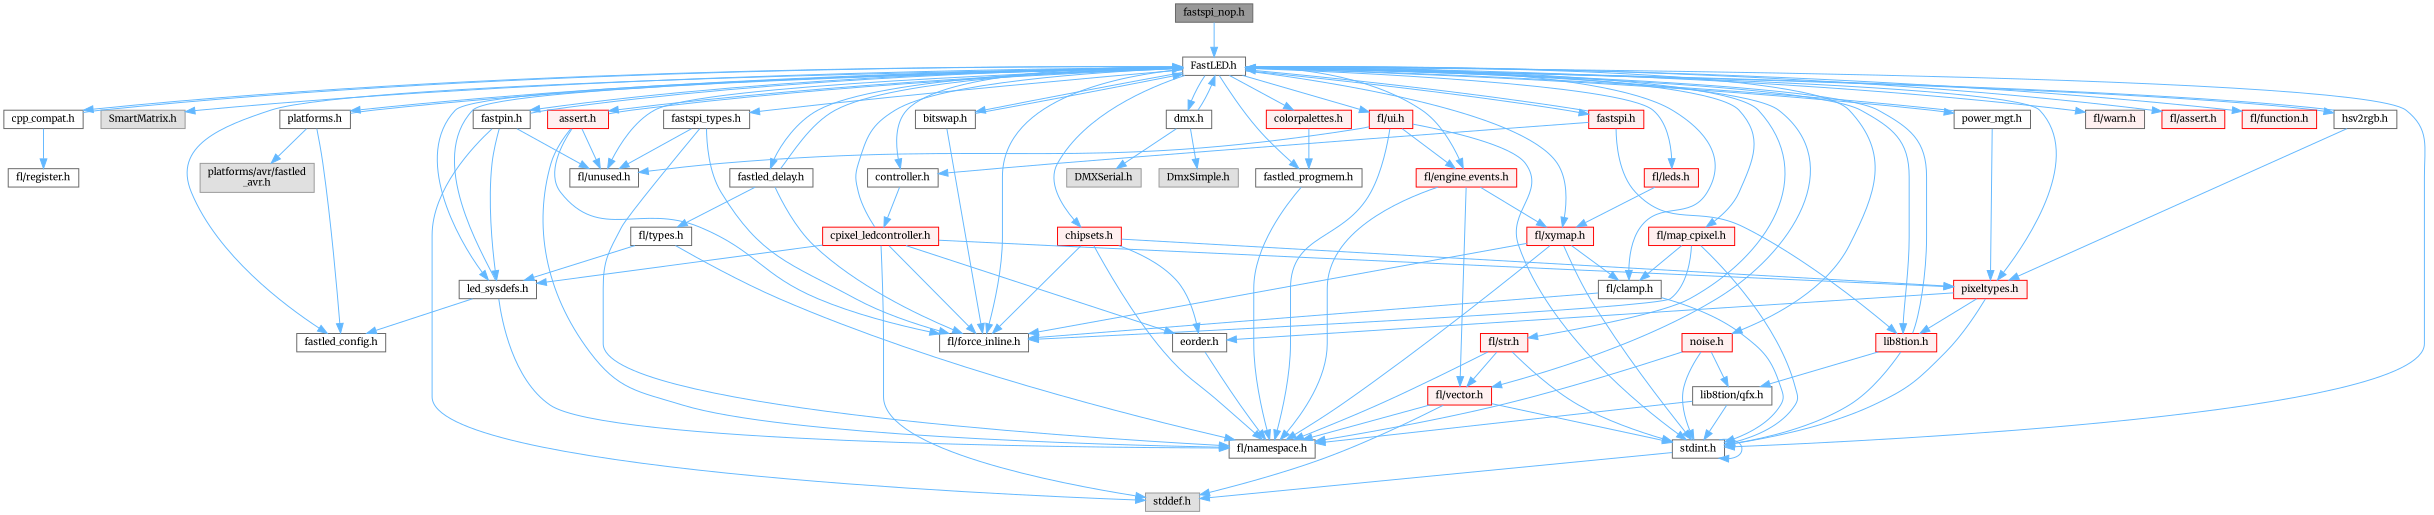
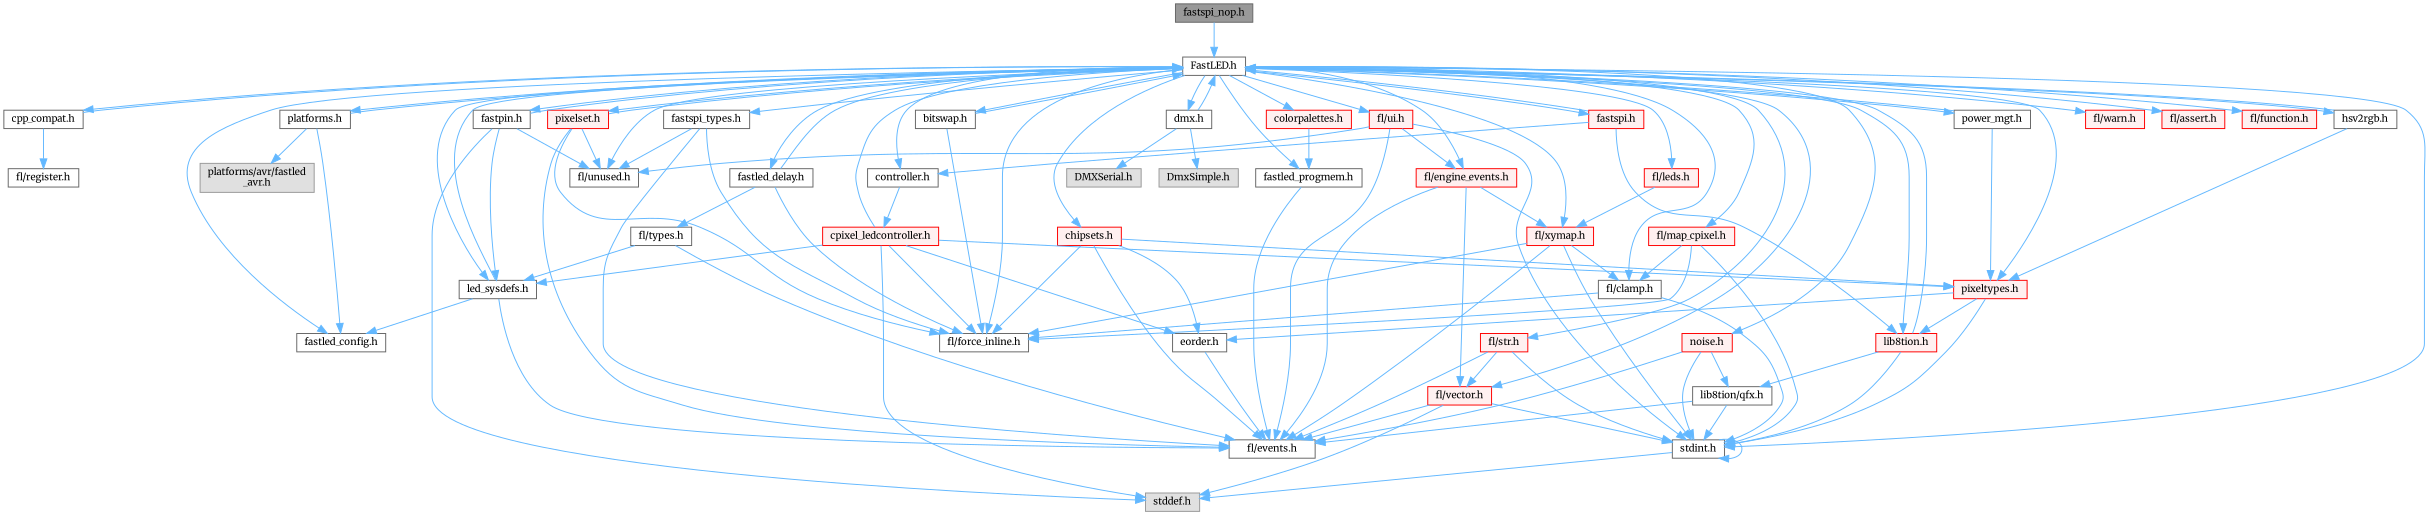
(143, 119) -> none
(578, 119) -> (578, 119)
(2115, 119) -> (2115, 119)
(1272, 449) -> (1272, 449)
